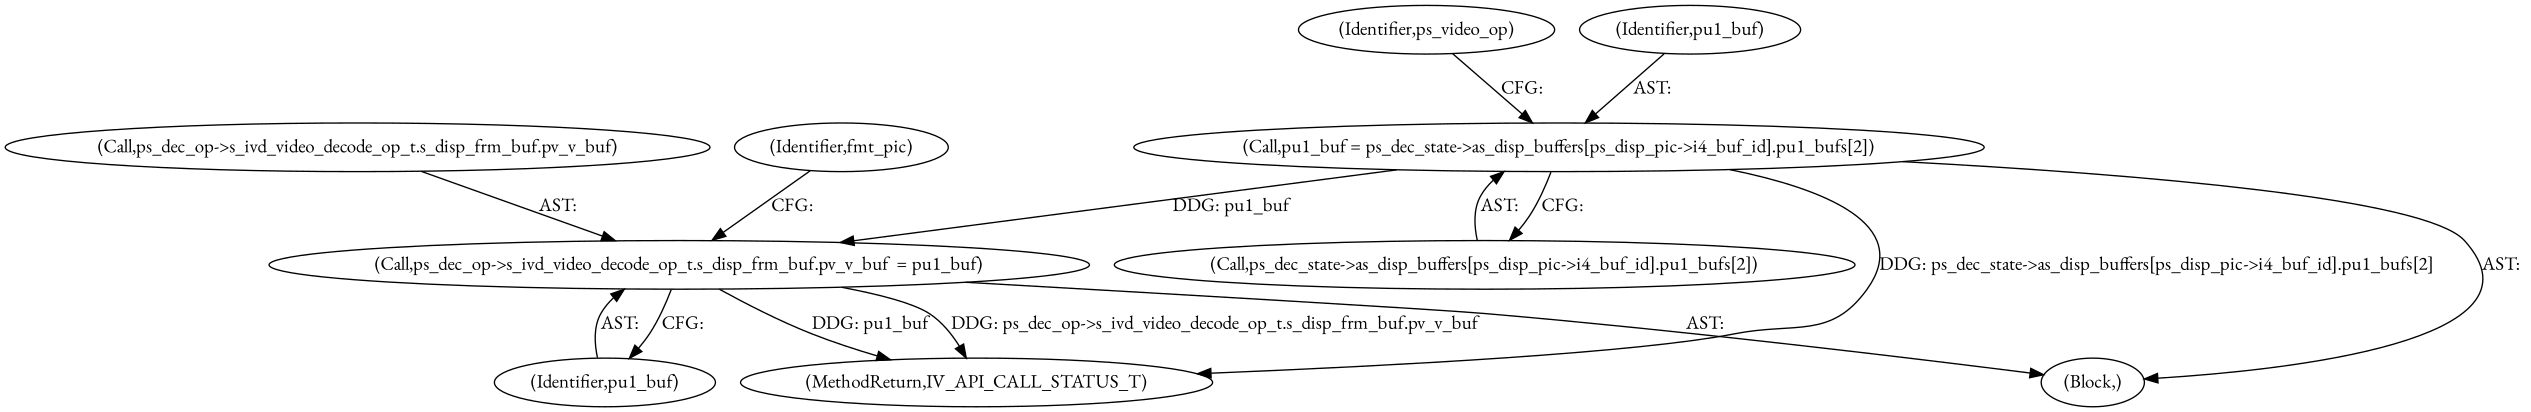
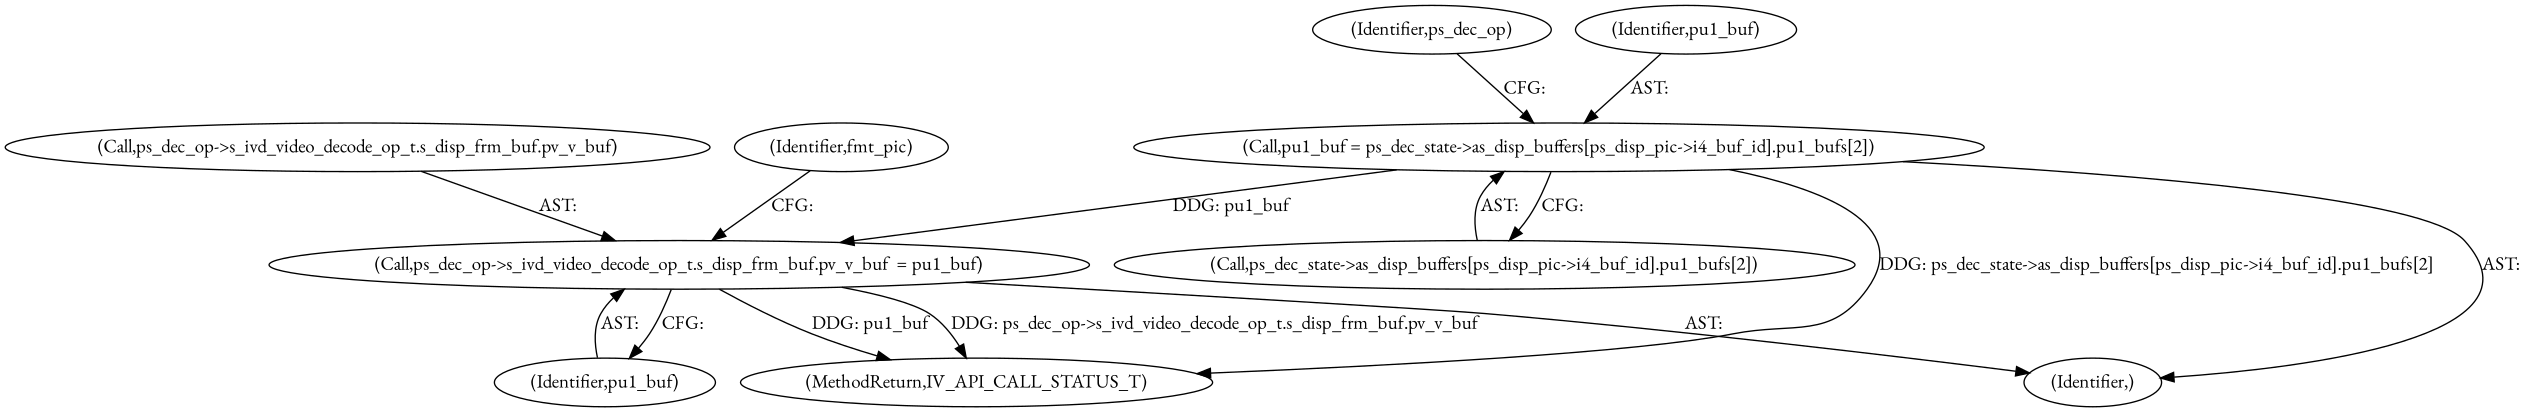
(1427, 30) -> (1432, 30)
(2093, 382) -> (2093, 382)
